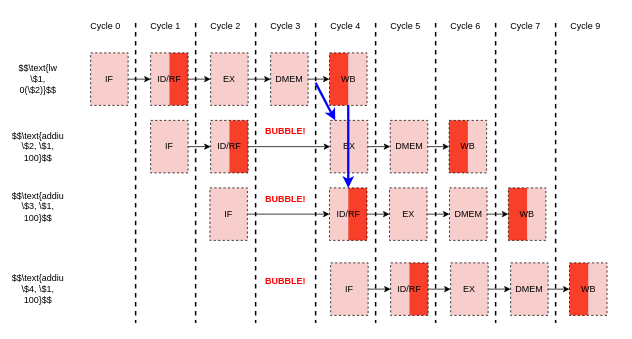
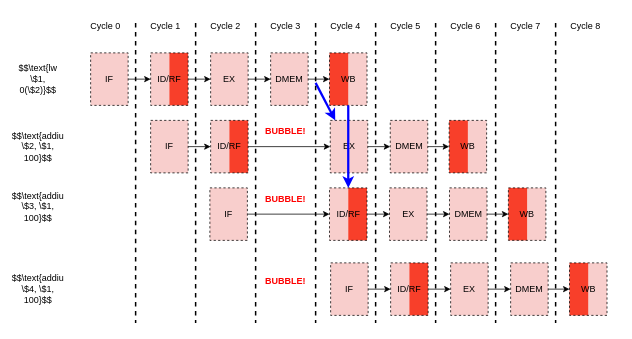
(585, 27) -> (585, 27)
